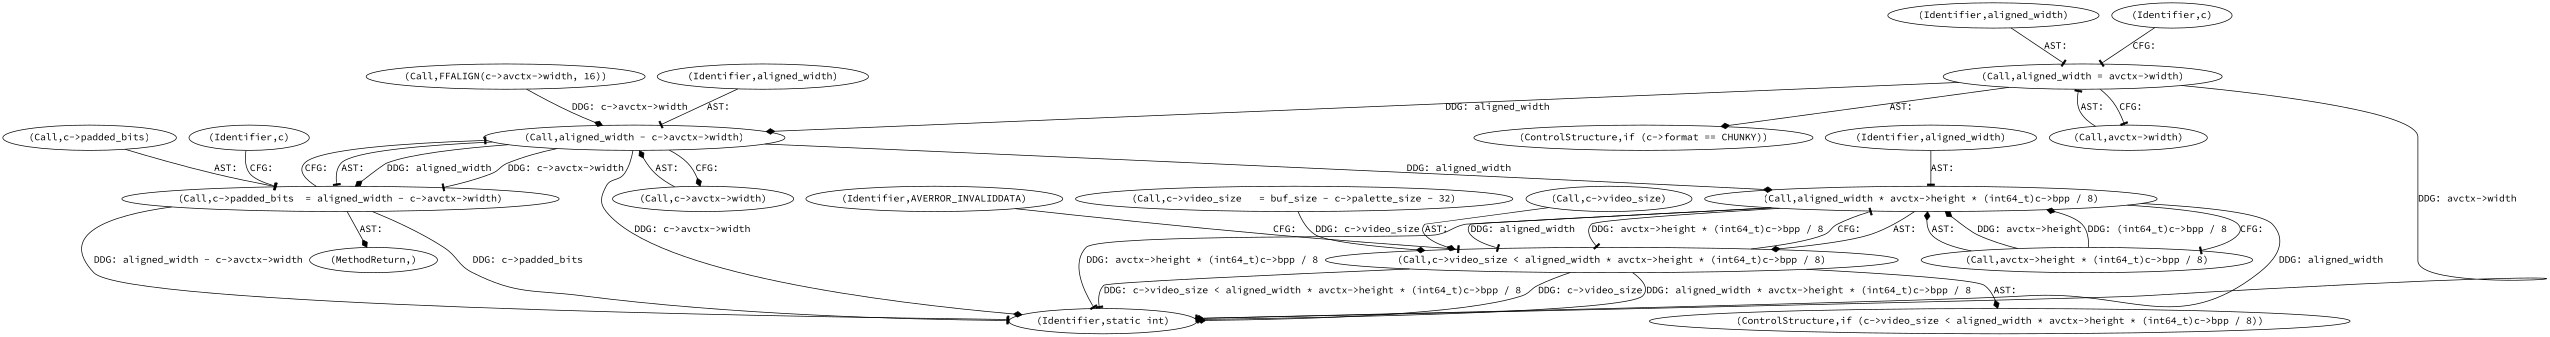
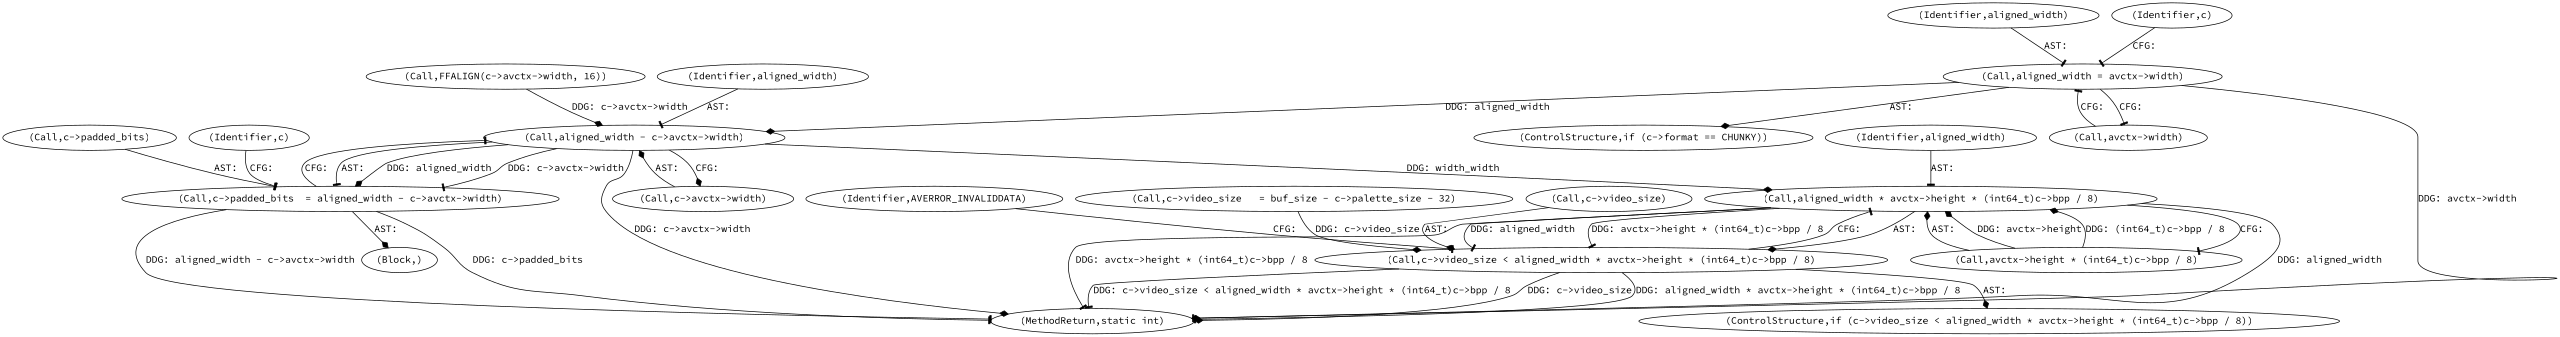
(2095, 107) -> (2095, 107)
(1459, 168) -> (1453, 168)
(374, 260) -> (400, 260)
(1103, 321) -> (1092, 321)
